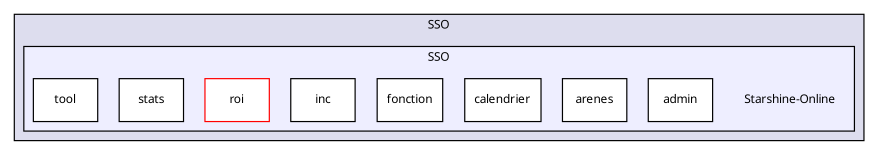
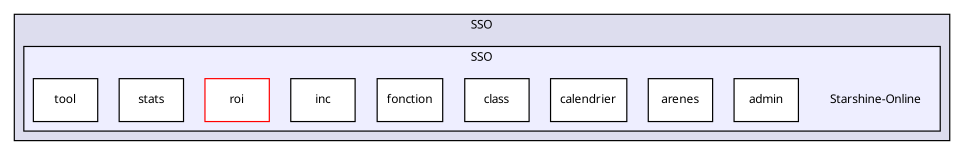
none -> (497, 100)
